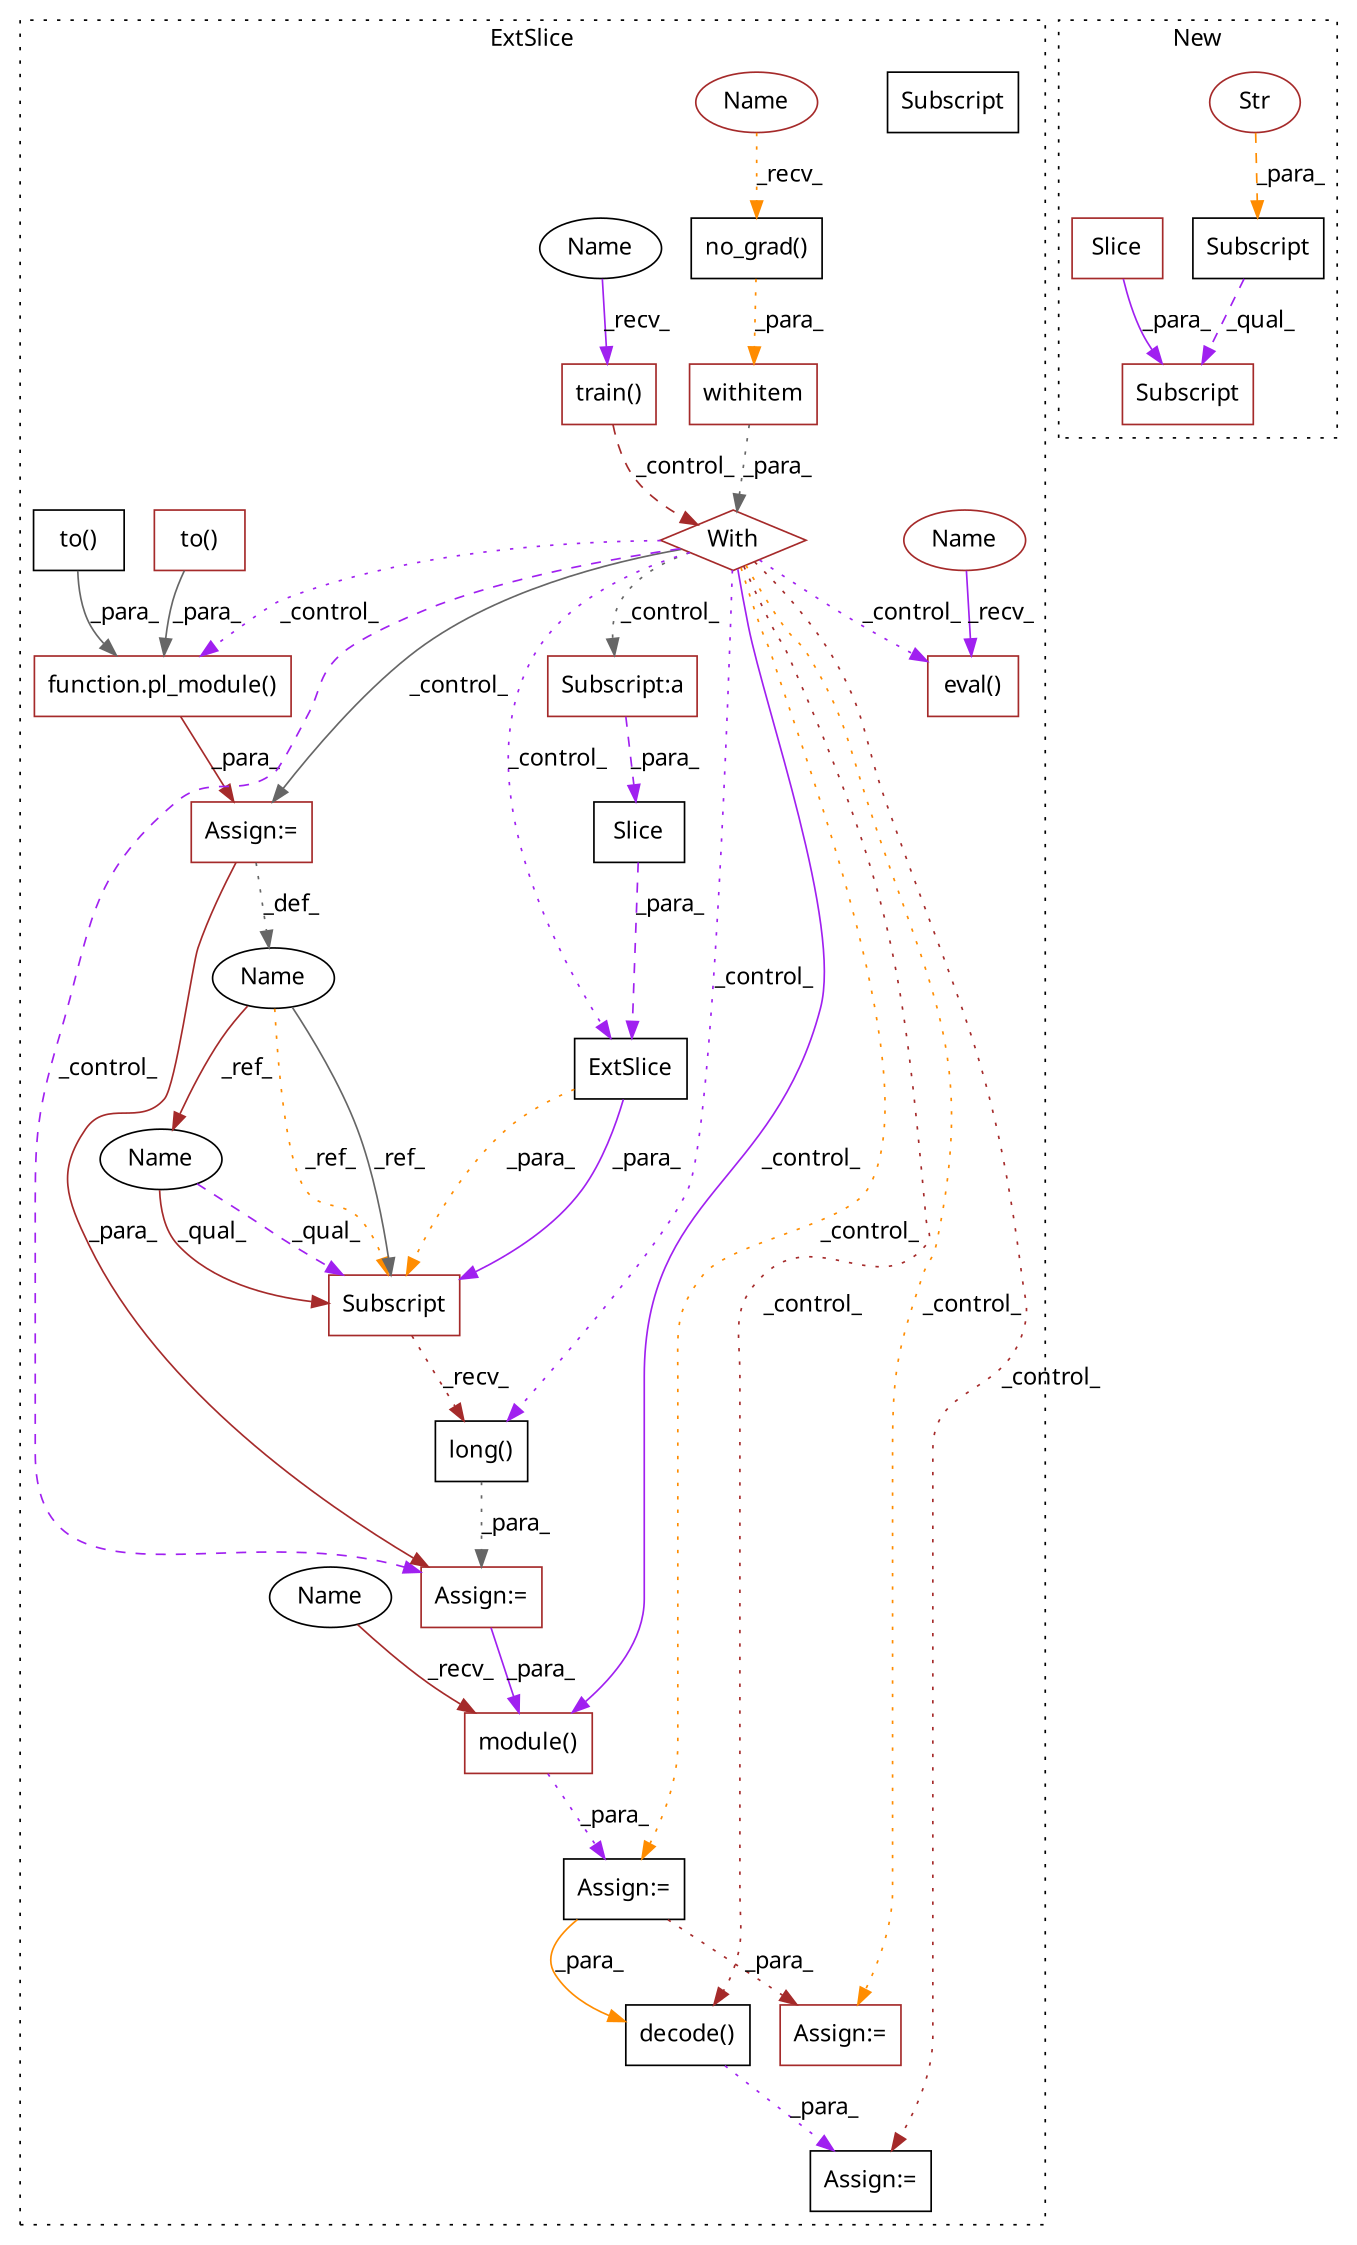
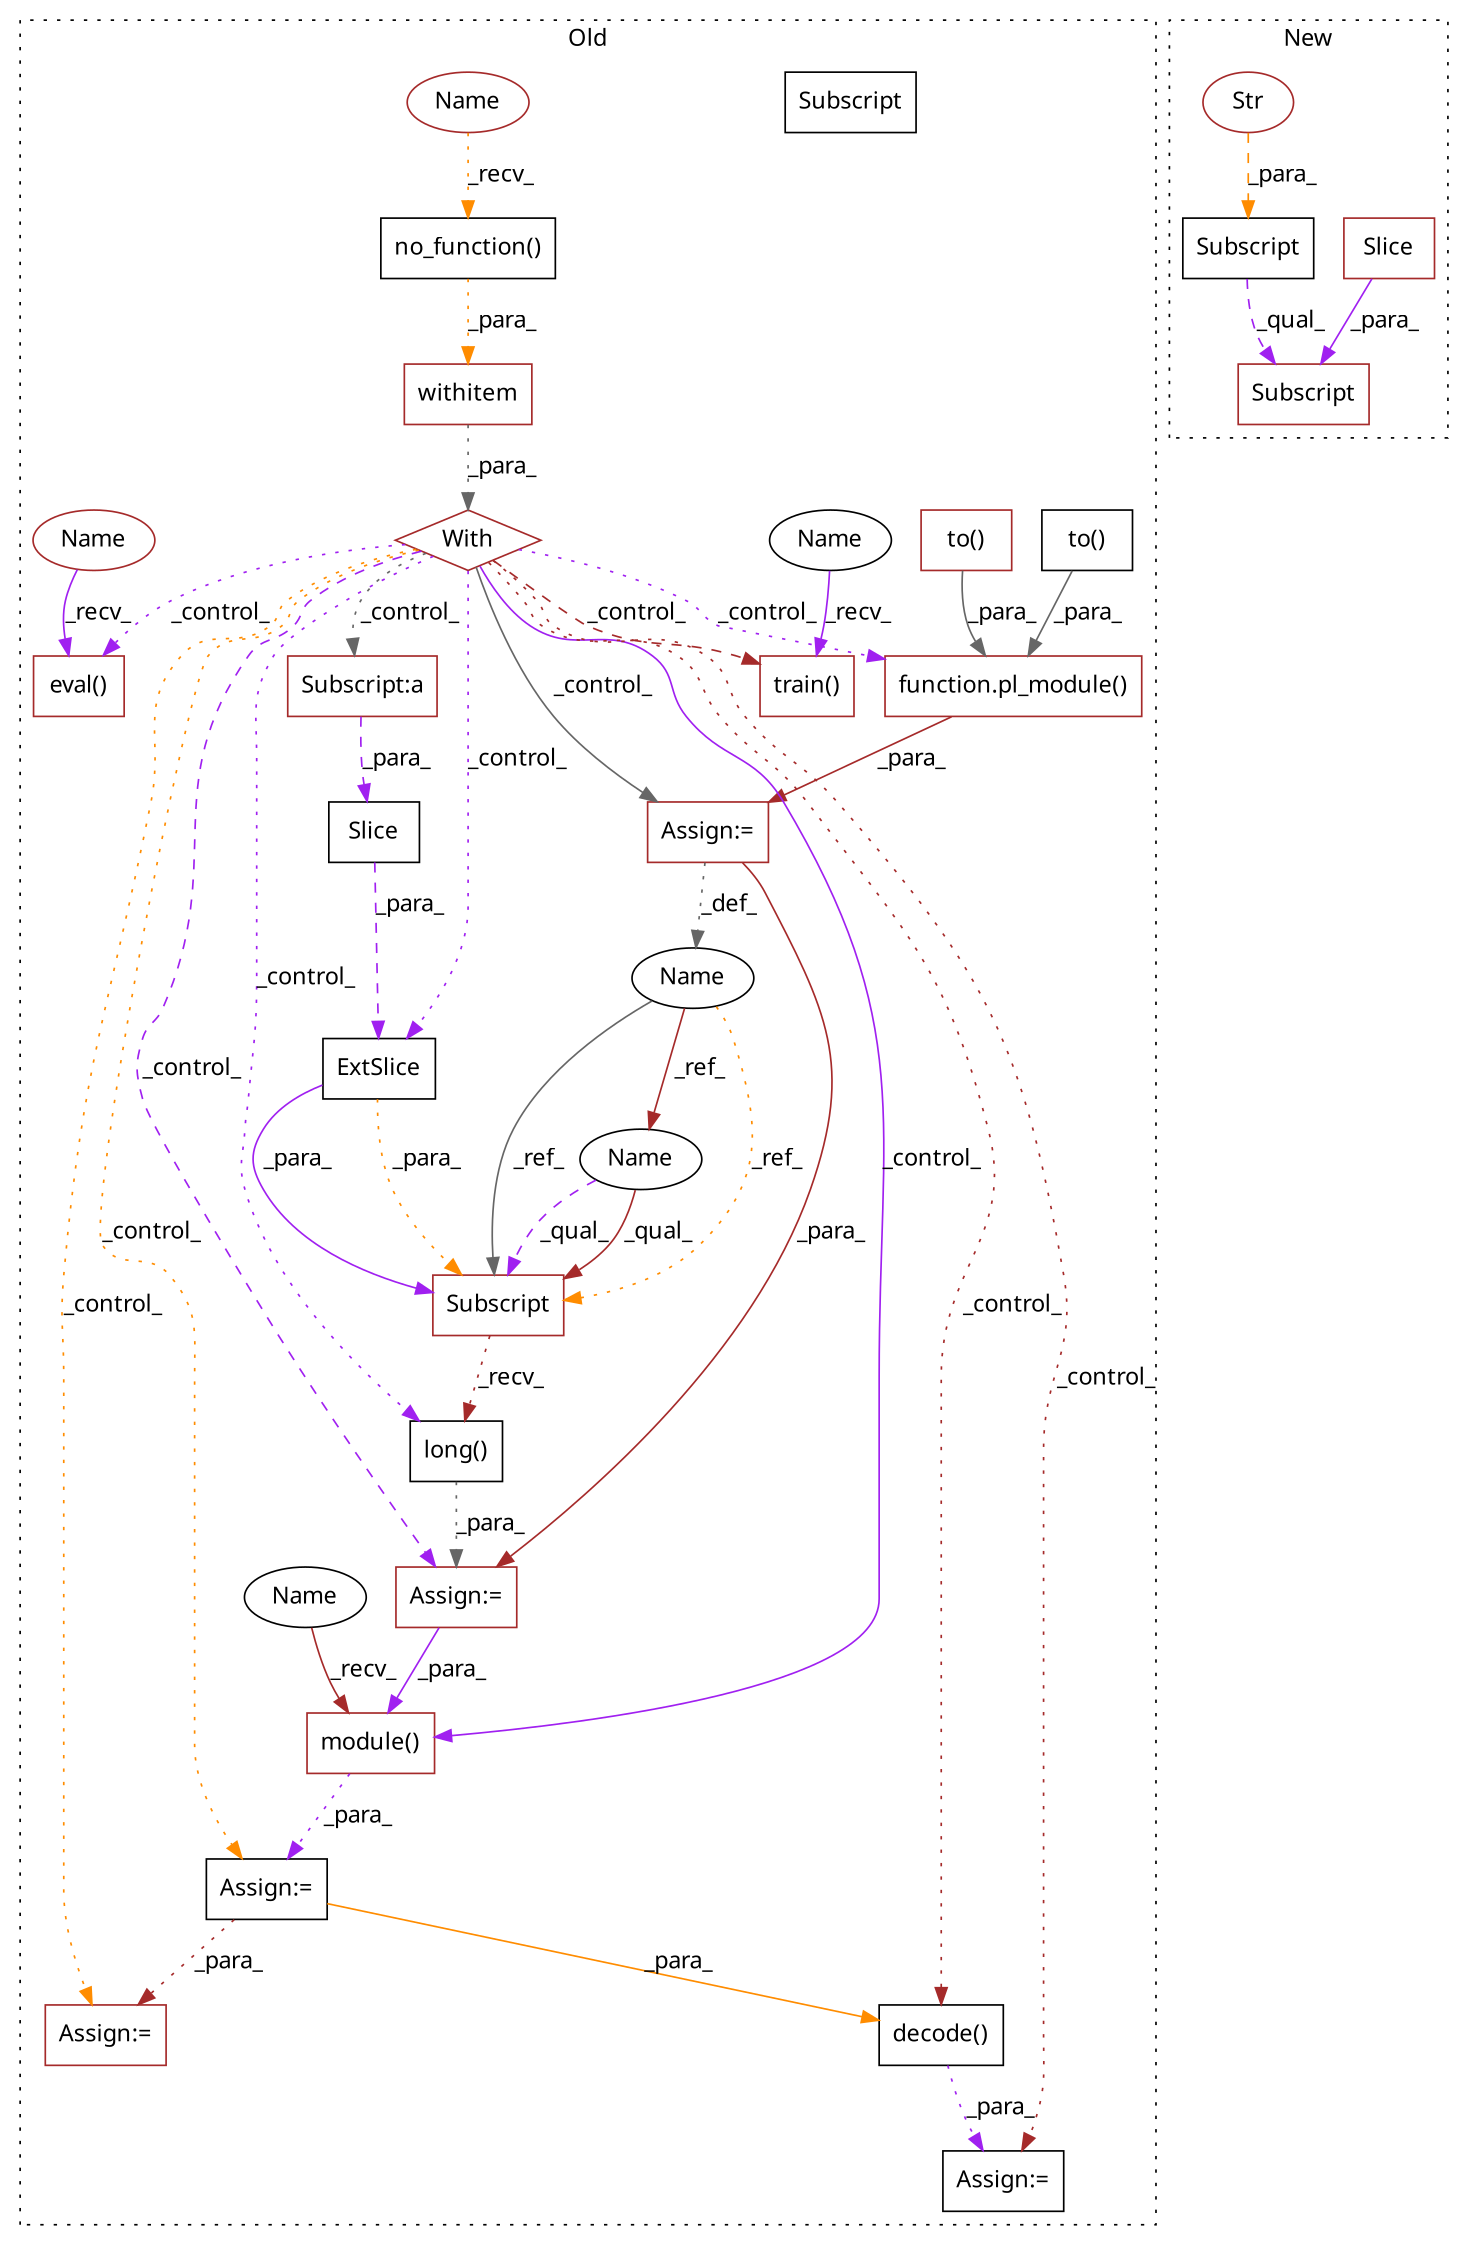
(533, 39) -> (588, 39)
(757, 248) -> (468, 248)
(636, 480) -> (596, 629)
